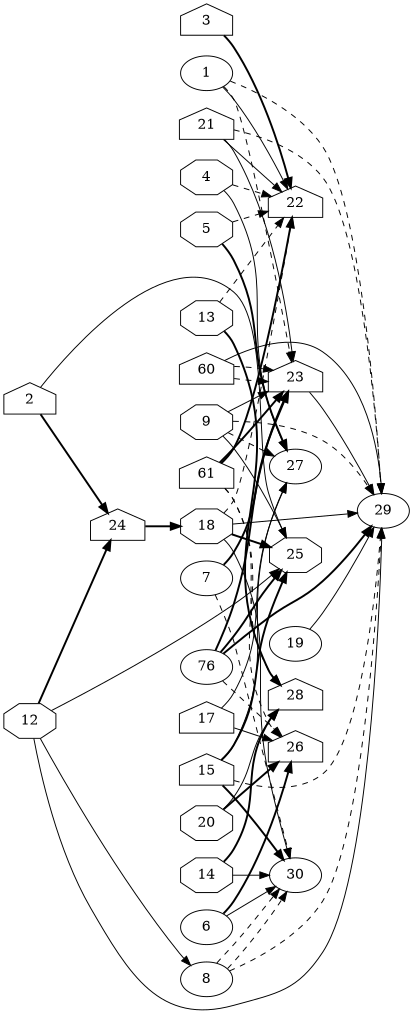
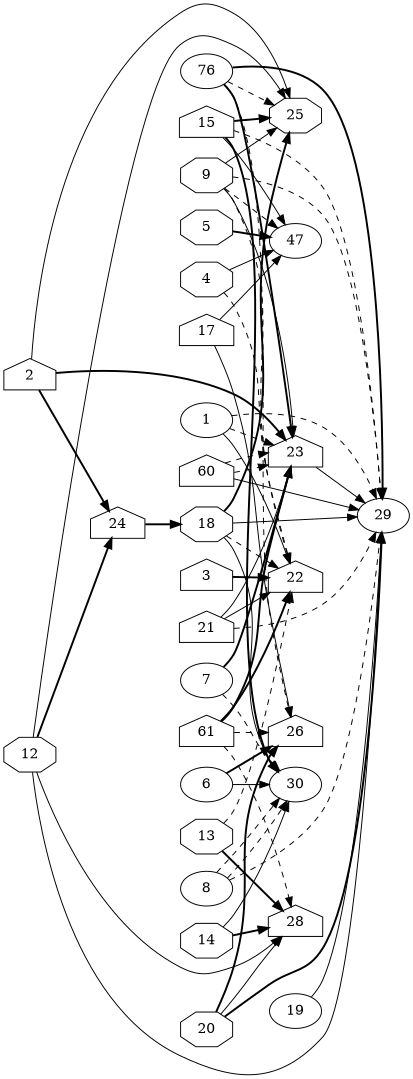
(246, 218) -> (261, 369)
none -> (176, 377)
(296, 467) -> (296, 241)
(245, 621) -> (247, 91)
(107, 851) -> (123, 922)
none -> (328, 937)
